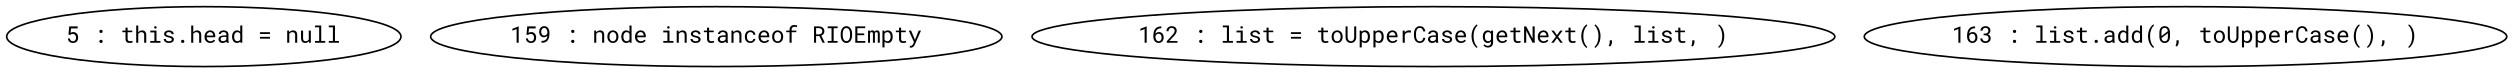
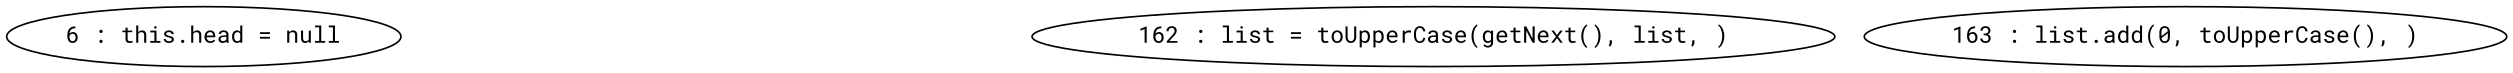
(204, 37) -> (204, 37)
(716, 37) -> none
